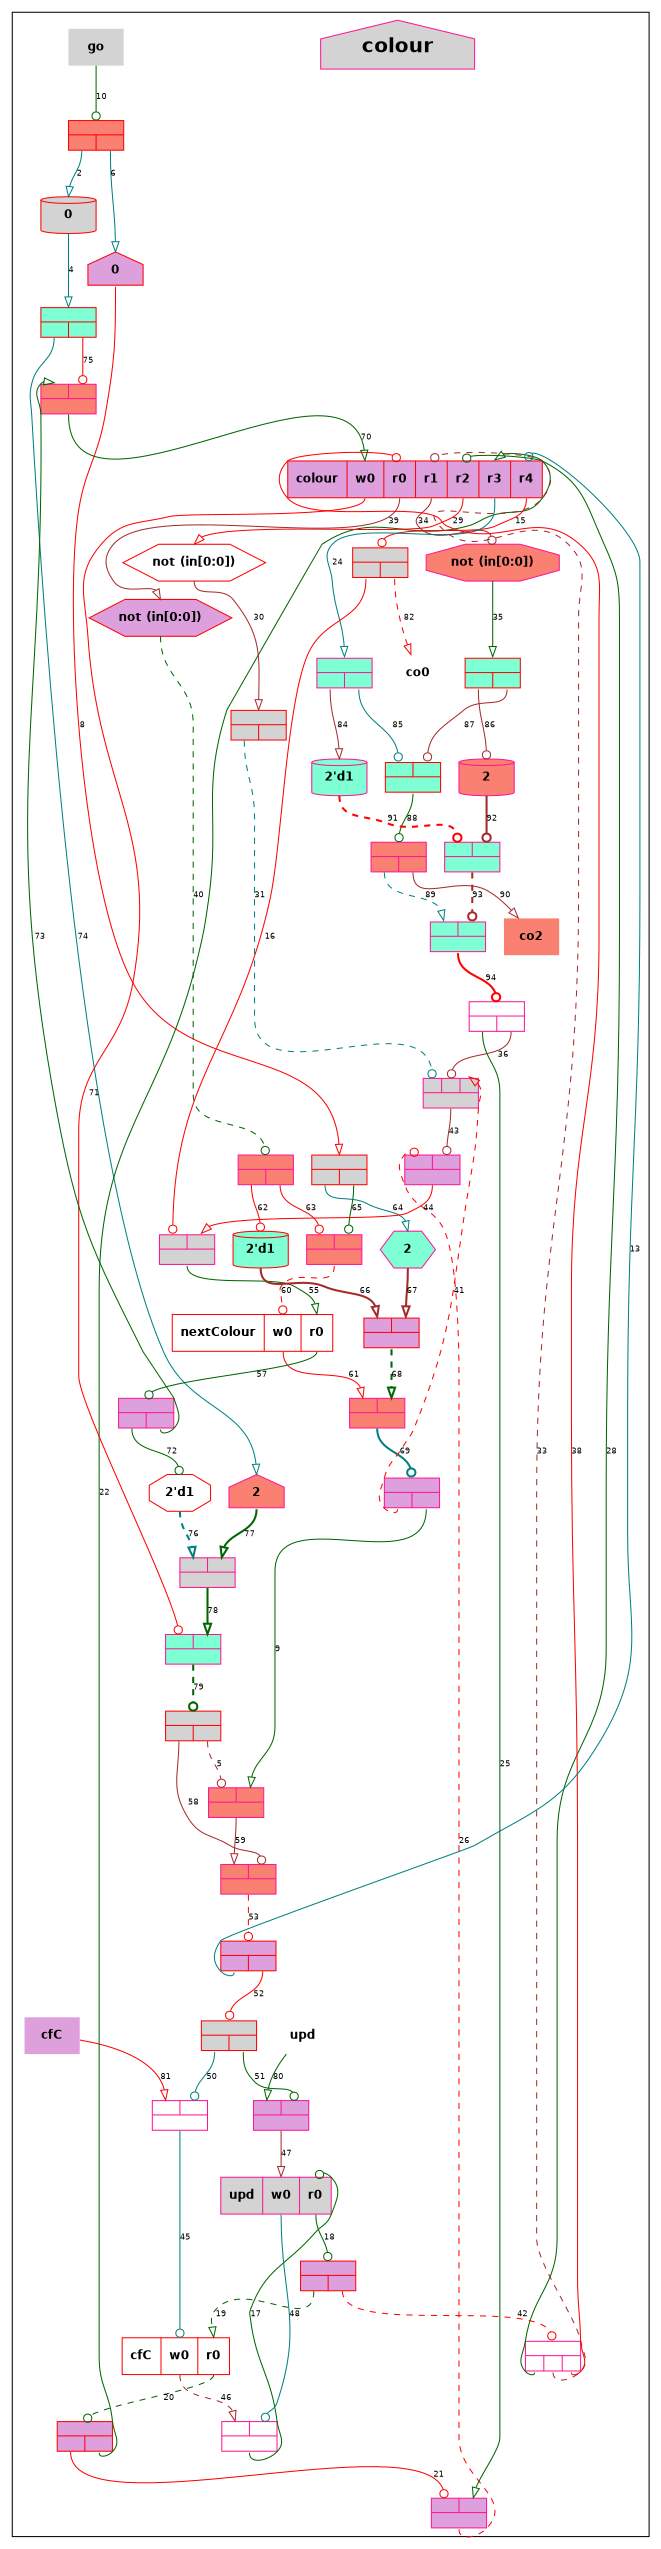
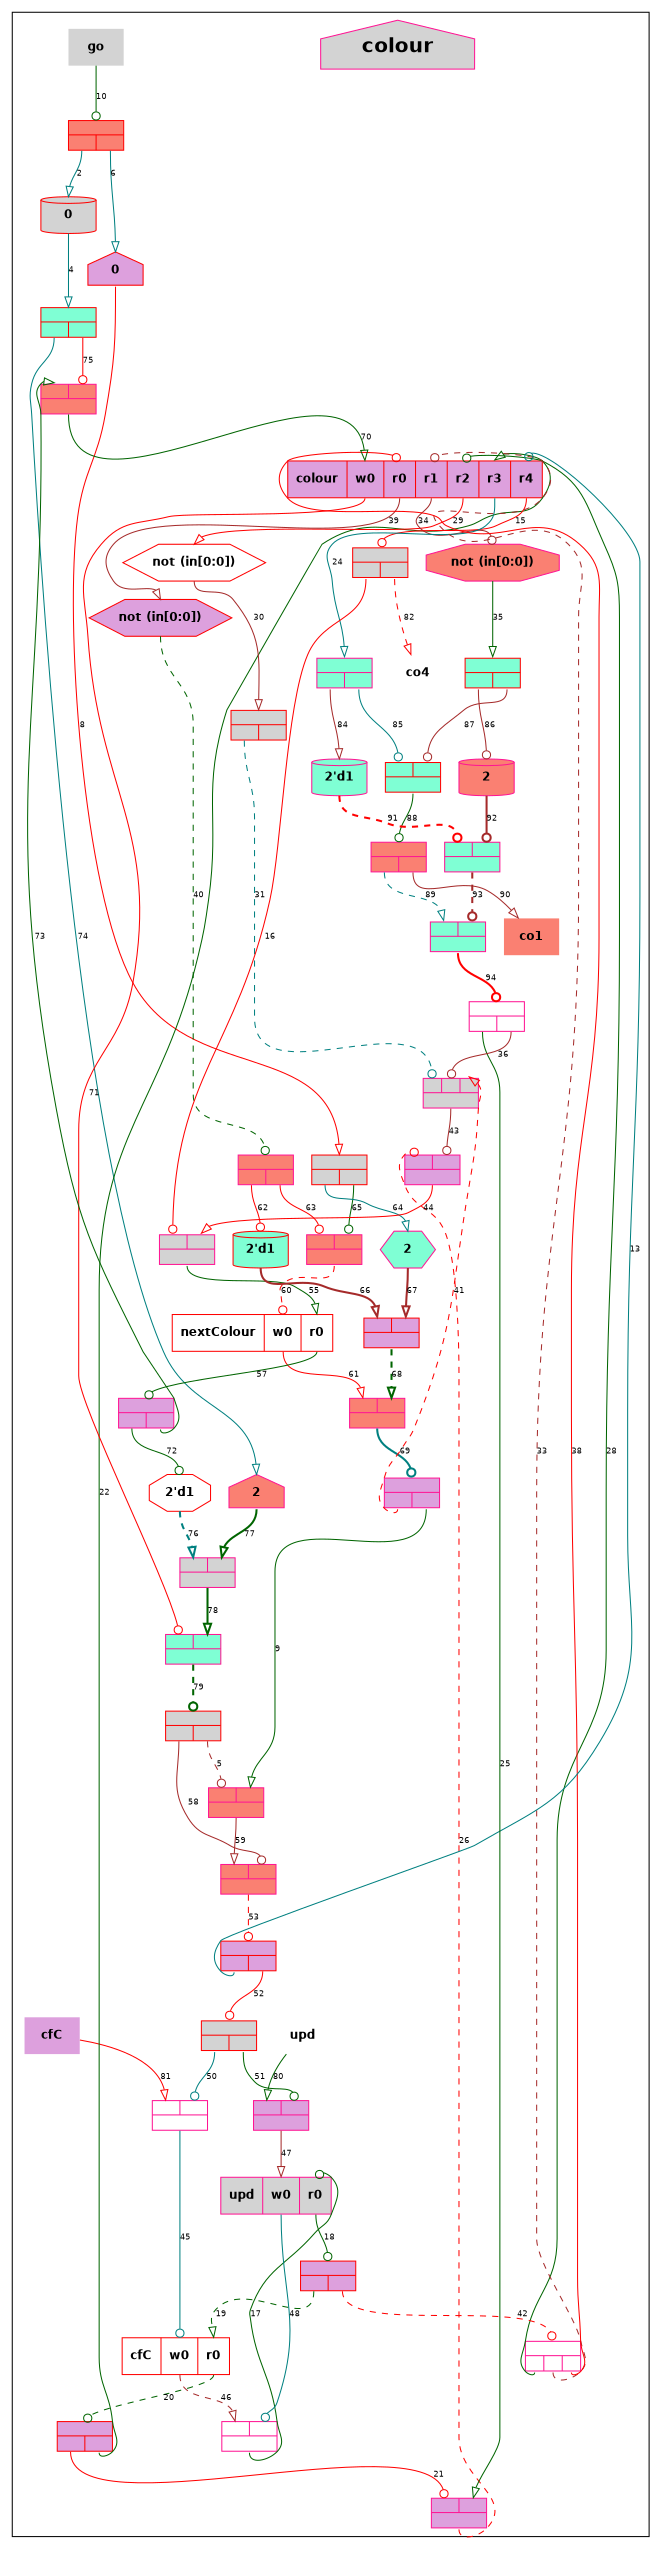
(418, 673) -> (418, 673)
(532, 937) -> (532, 937)
